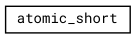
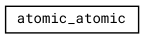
(68, 20) -> (72, 20)
